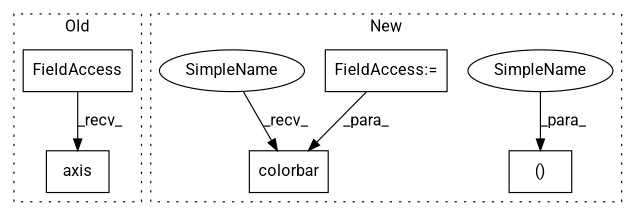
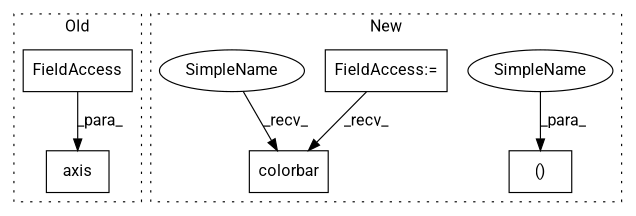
(100, 121) -> (100, 121)
(366, 121) -> (366, 121)
